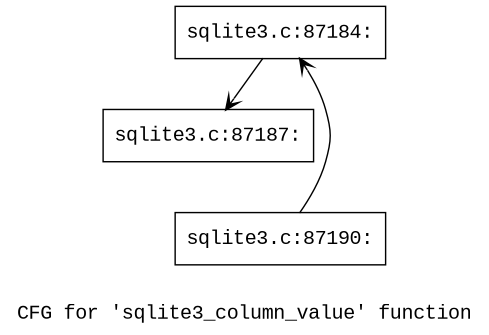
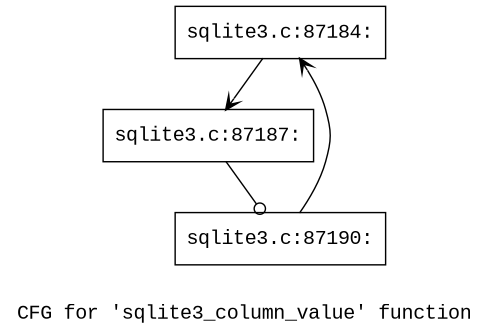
none -> (241, 183)
